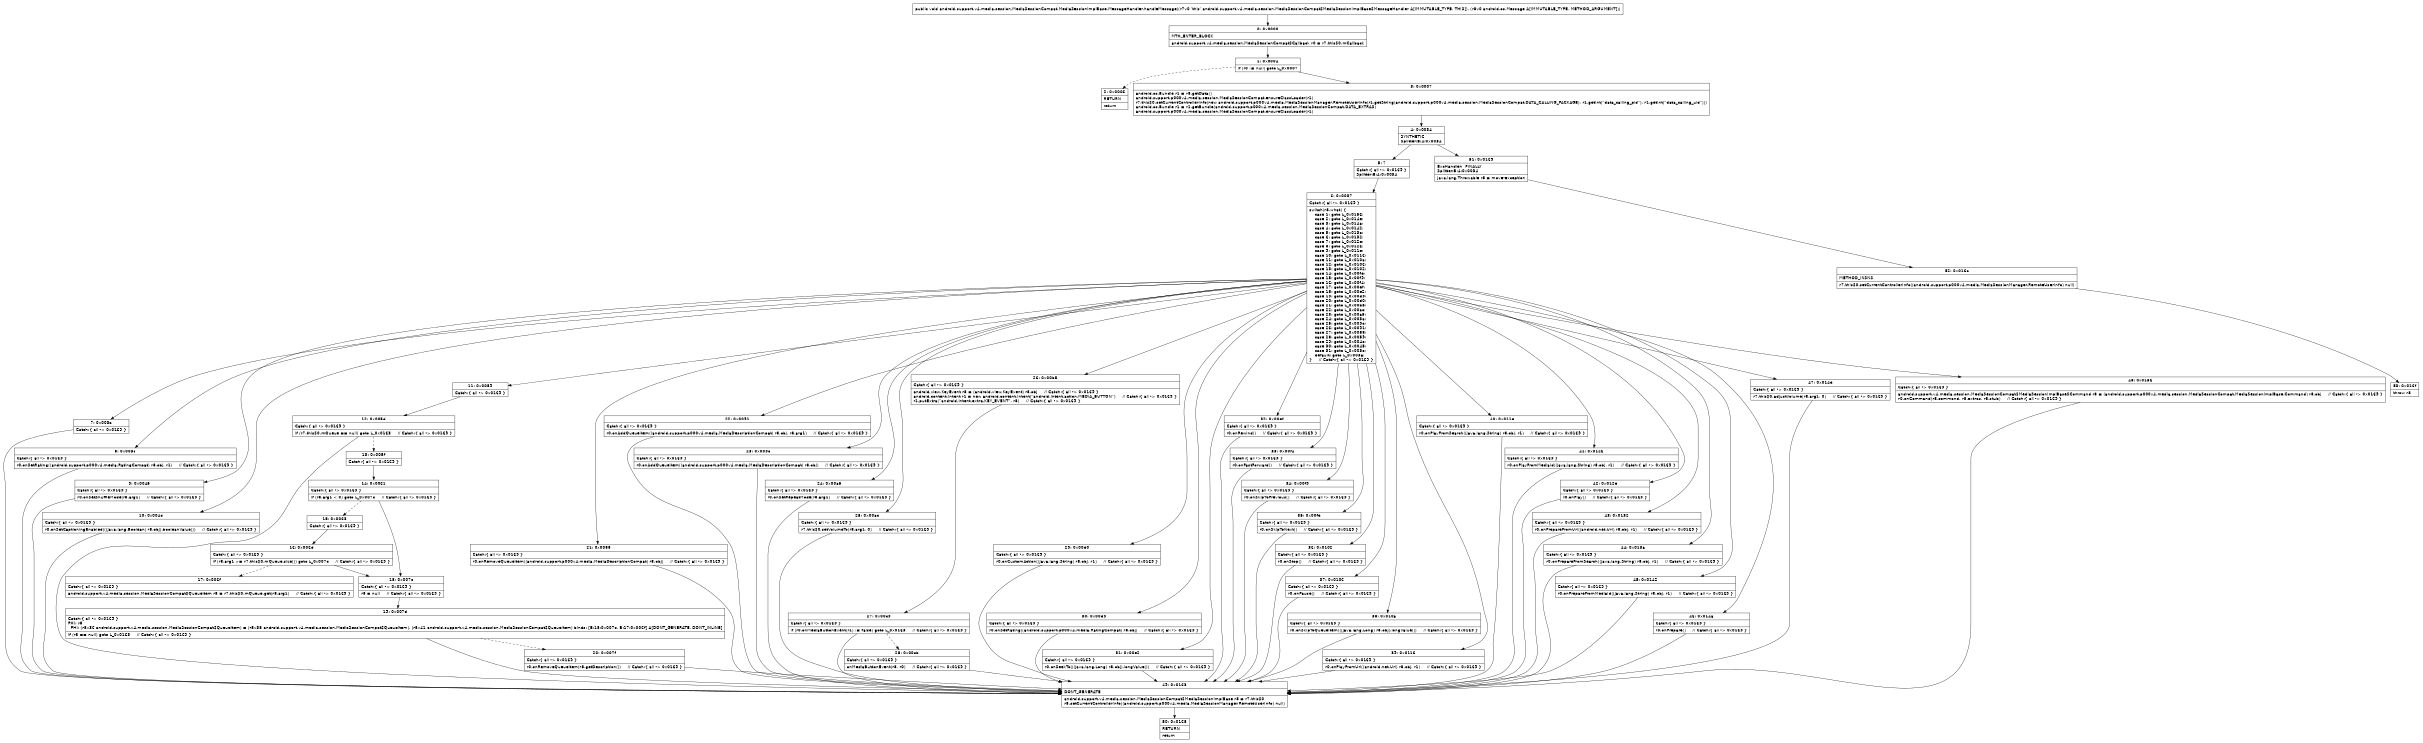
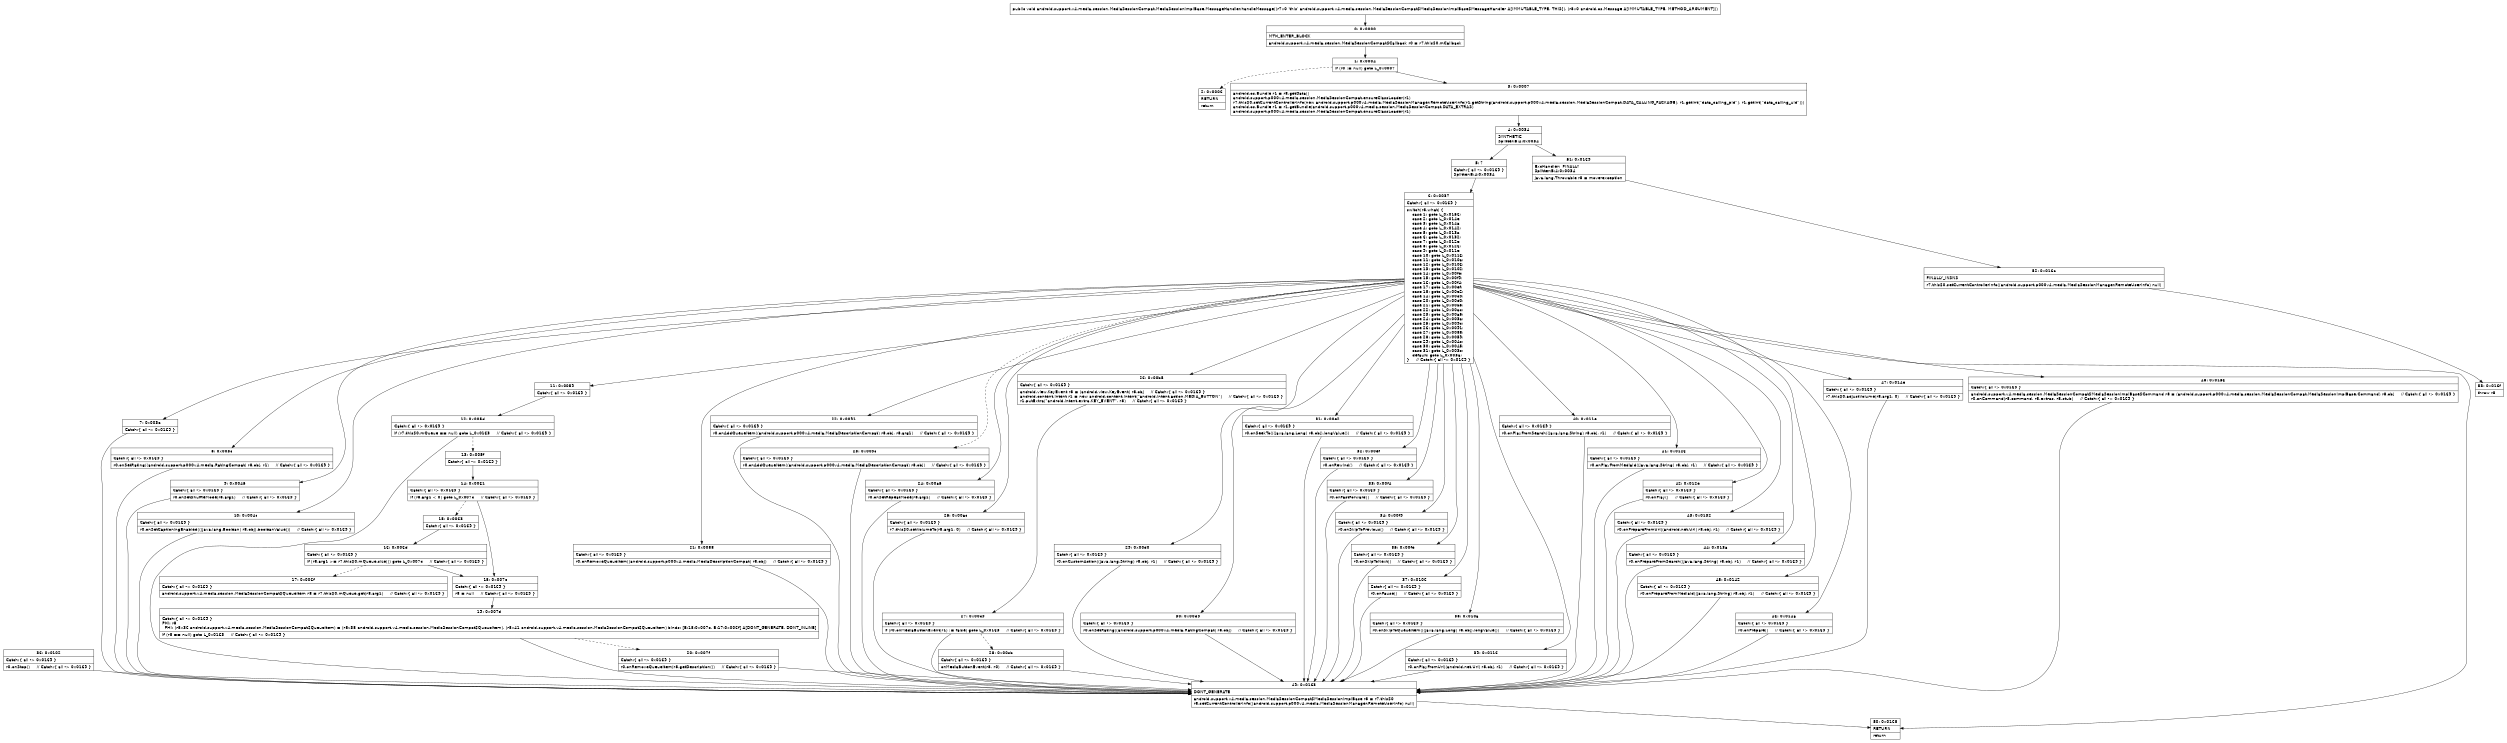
(1856, 278) -> (1942, 278)
(1338, 296) -> (1435, 296)
(969, 335) -> (1072, 335)
(1374, 457) -> (2396, 370)
